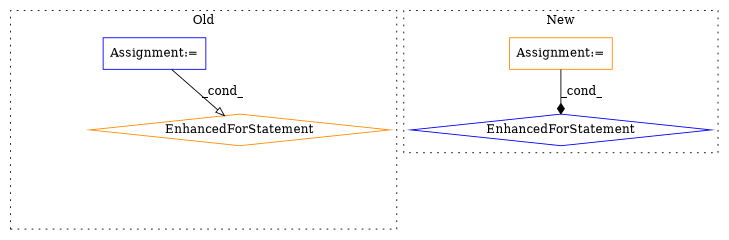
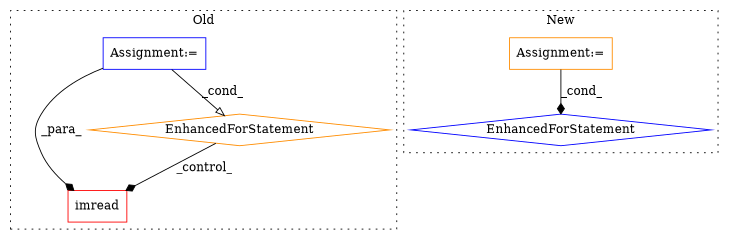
none -> (97, 206)
